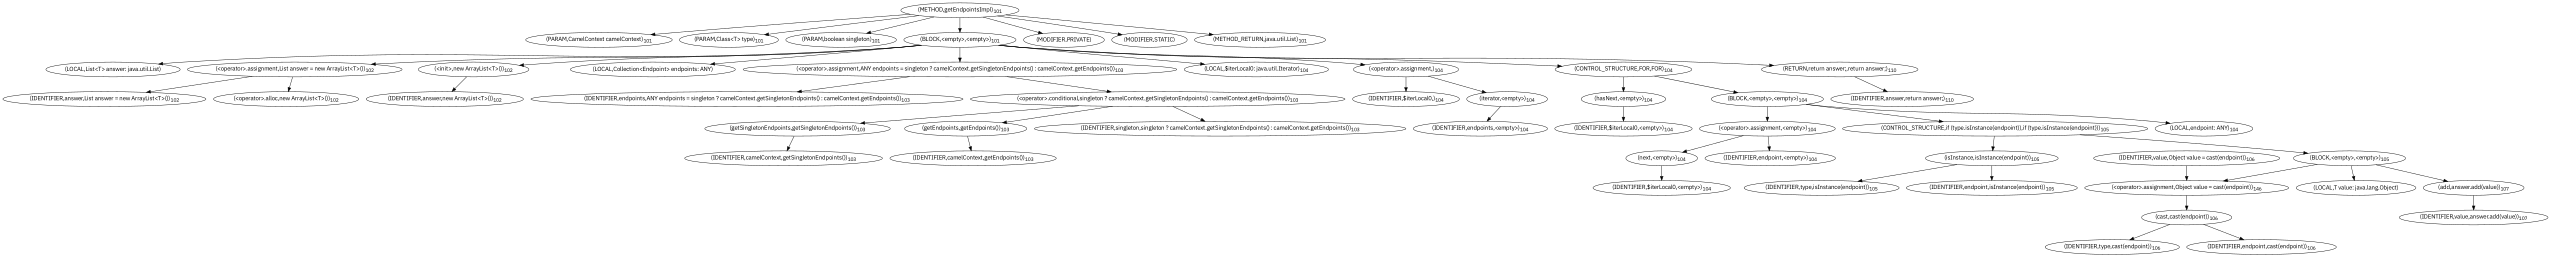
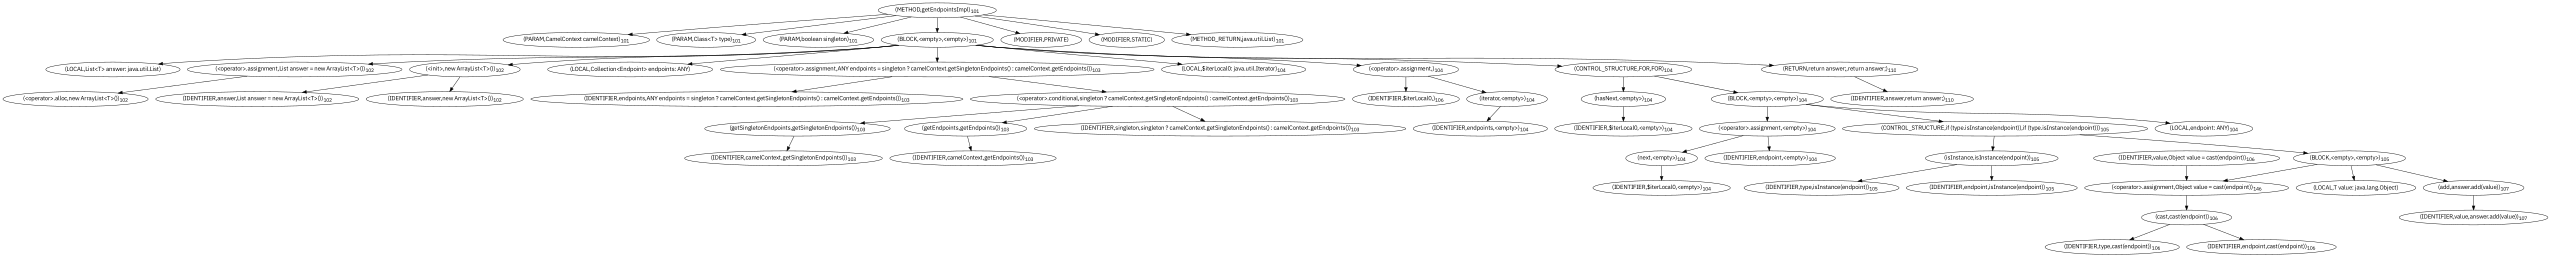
(201, 84) -> (367, 83)
(1439, 98) -> (1439, 98)
